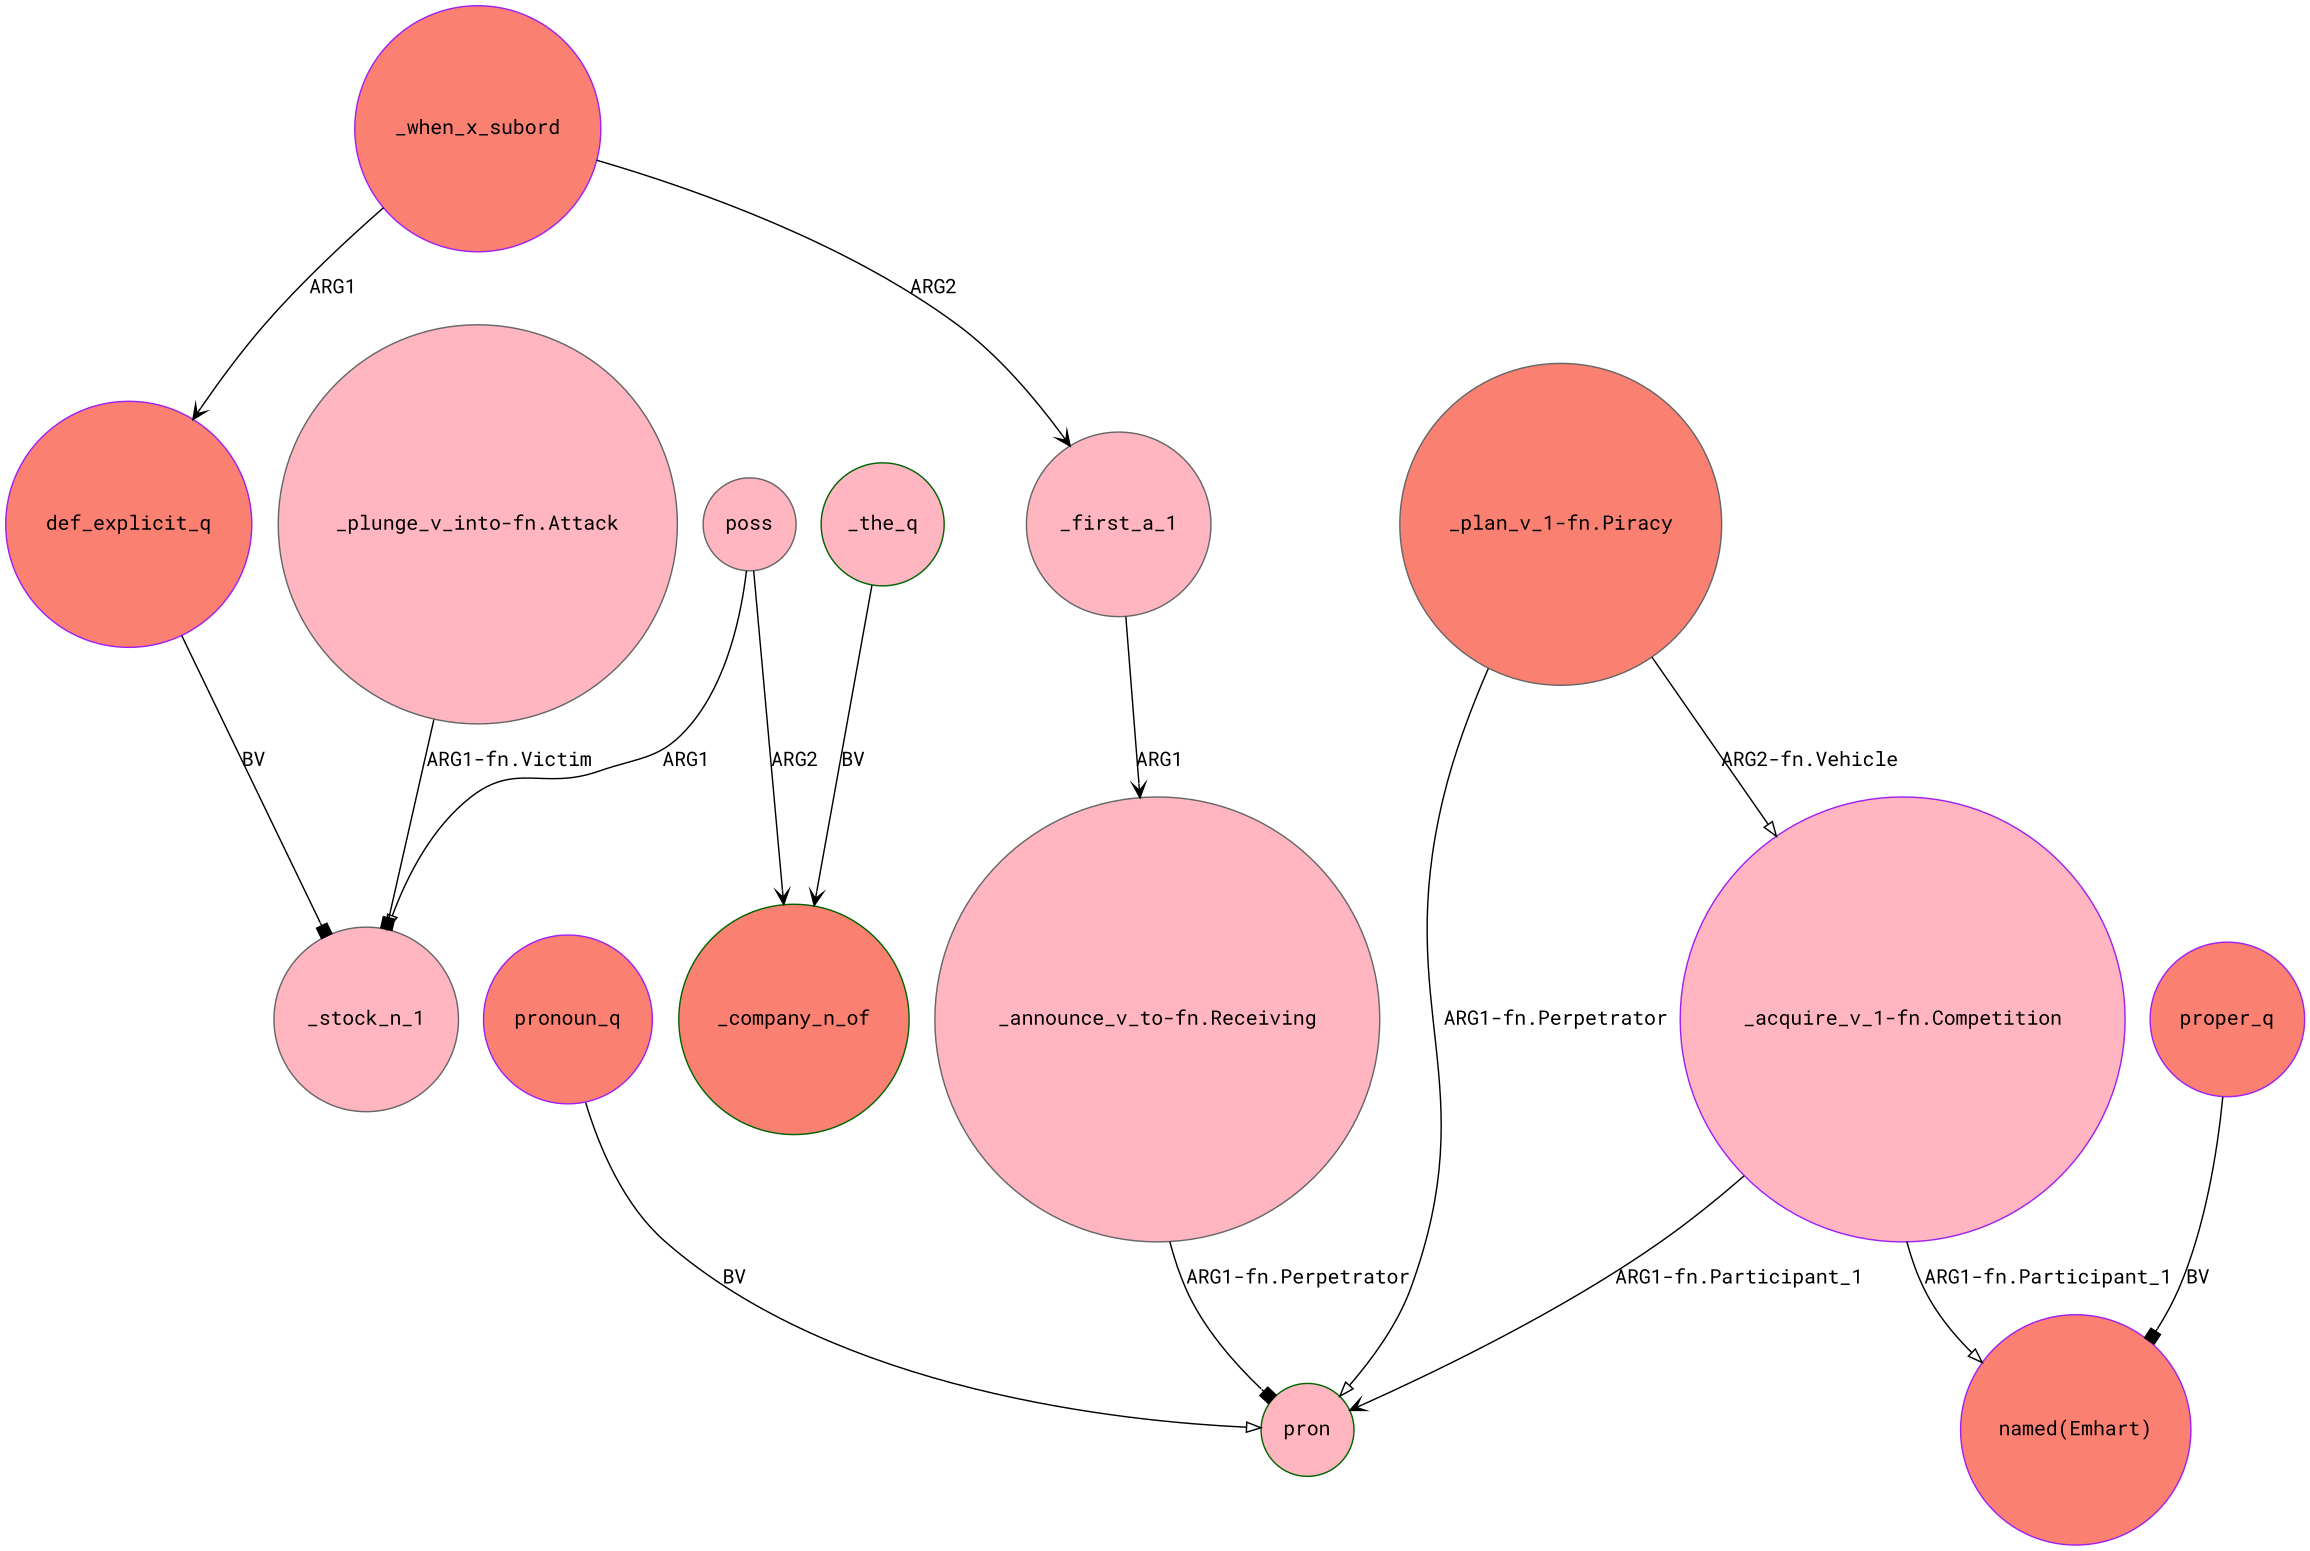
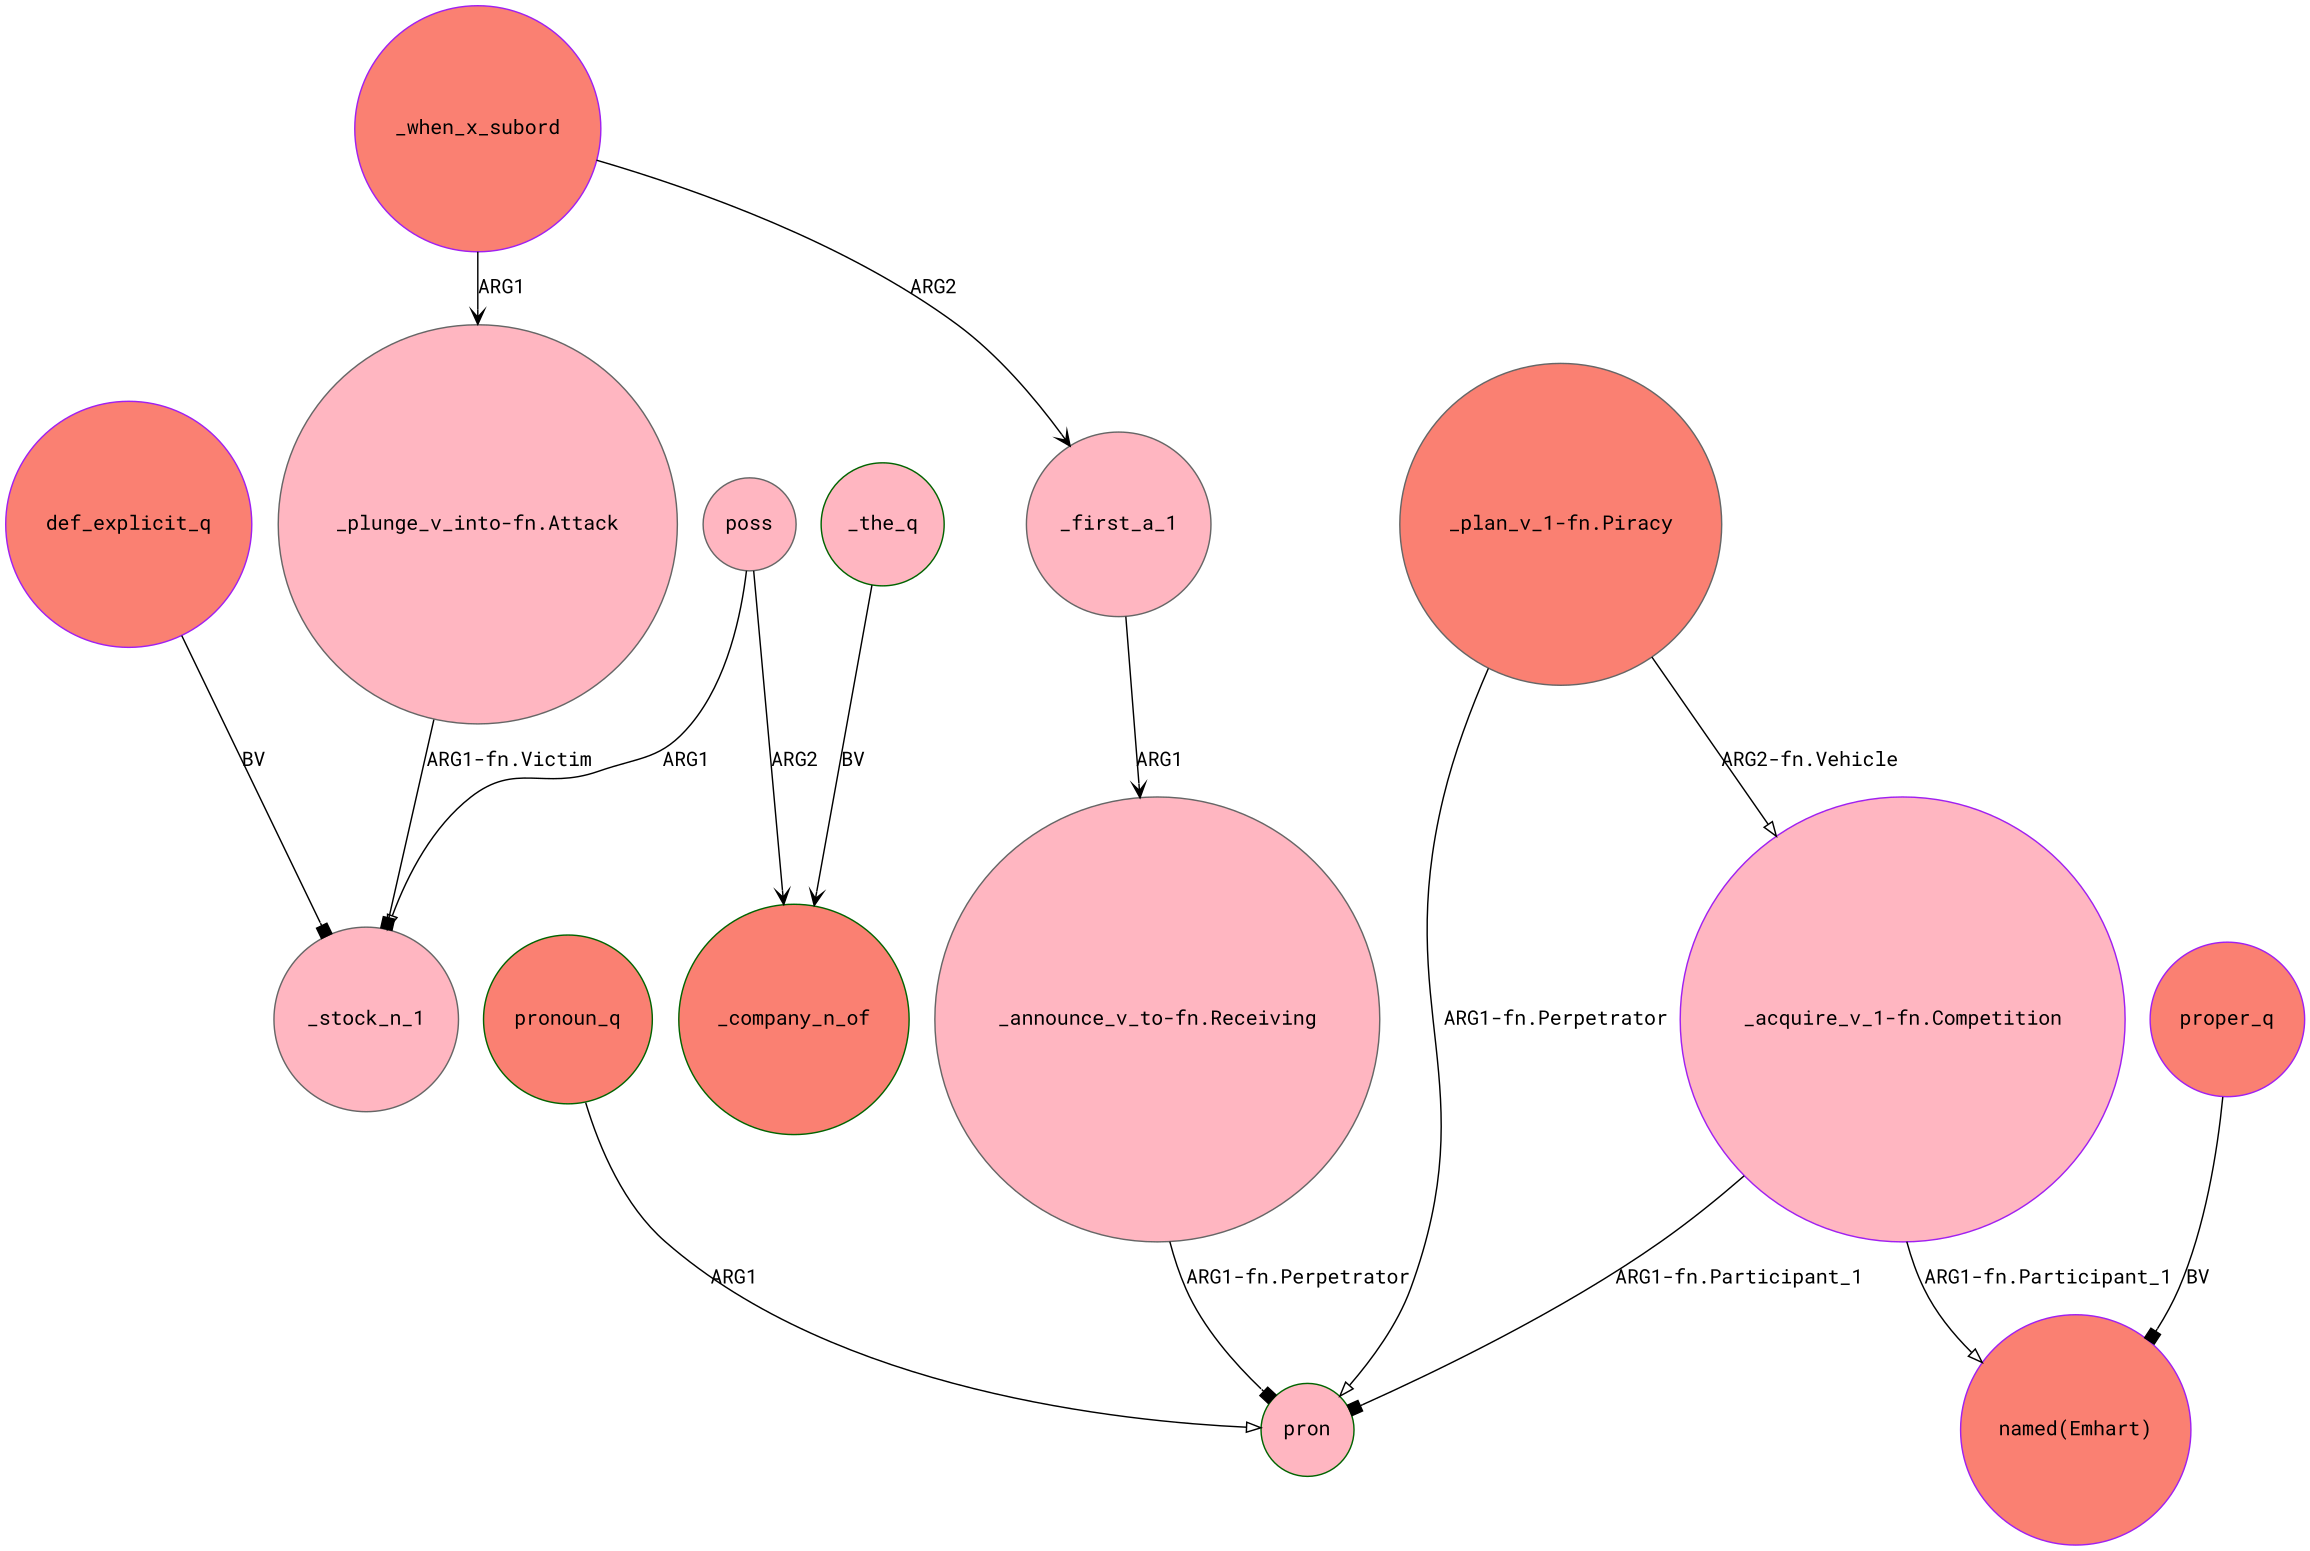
(286, 301) -> (478, 281)
(568, 1019) -> (568, 1019)
(735, 1278) -> (735, 1278)
(1562, 1304) -> (1562, 1304)
